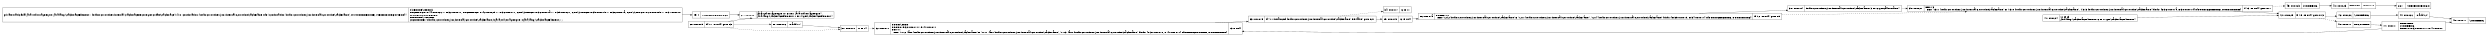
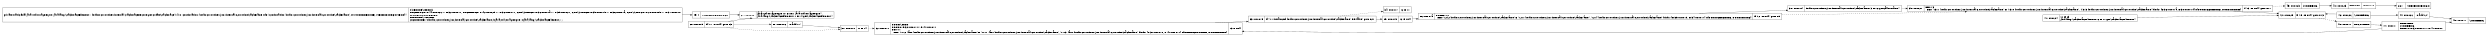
(2330, 16) -> (2332, 14)
